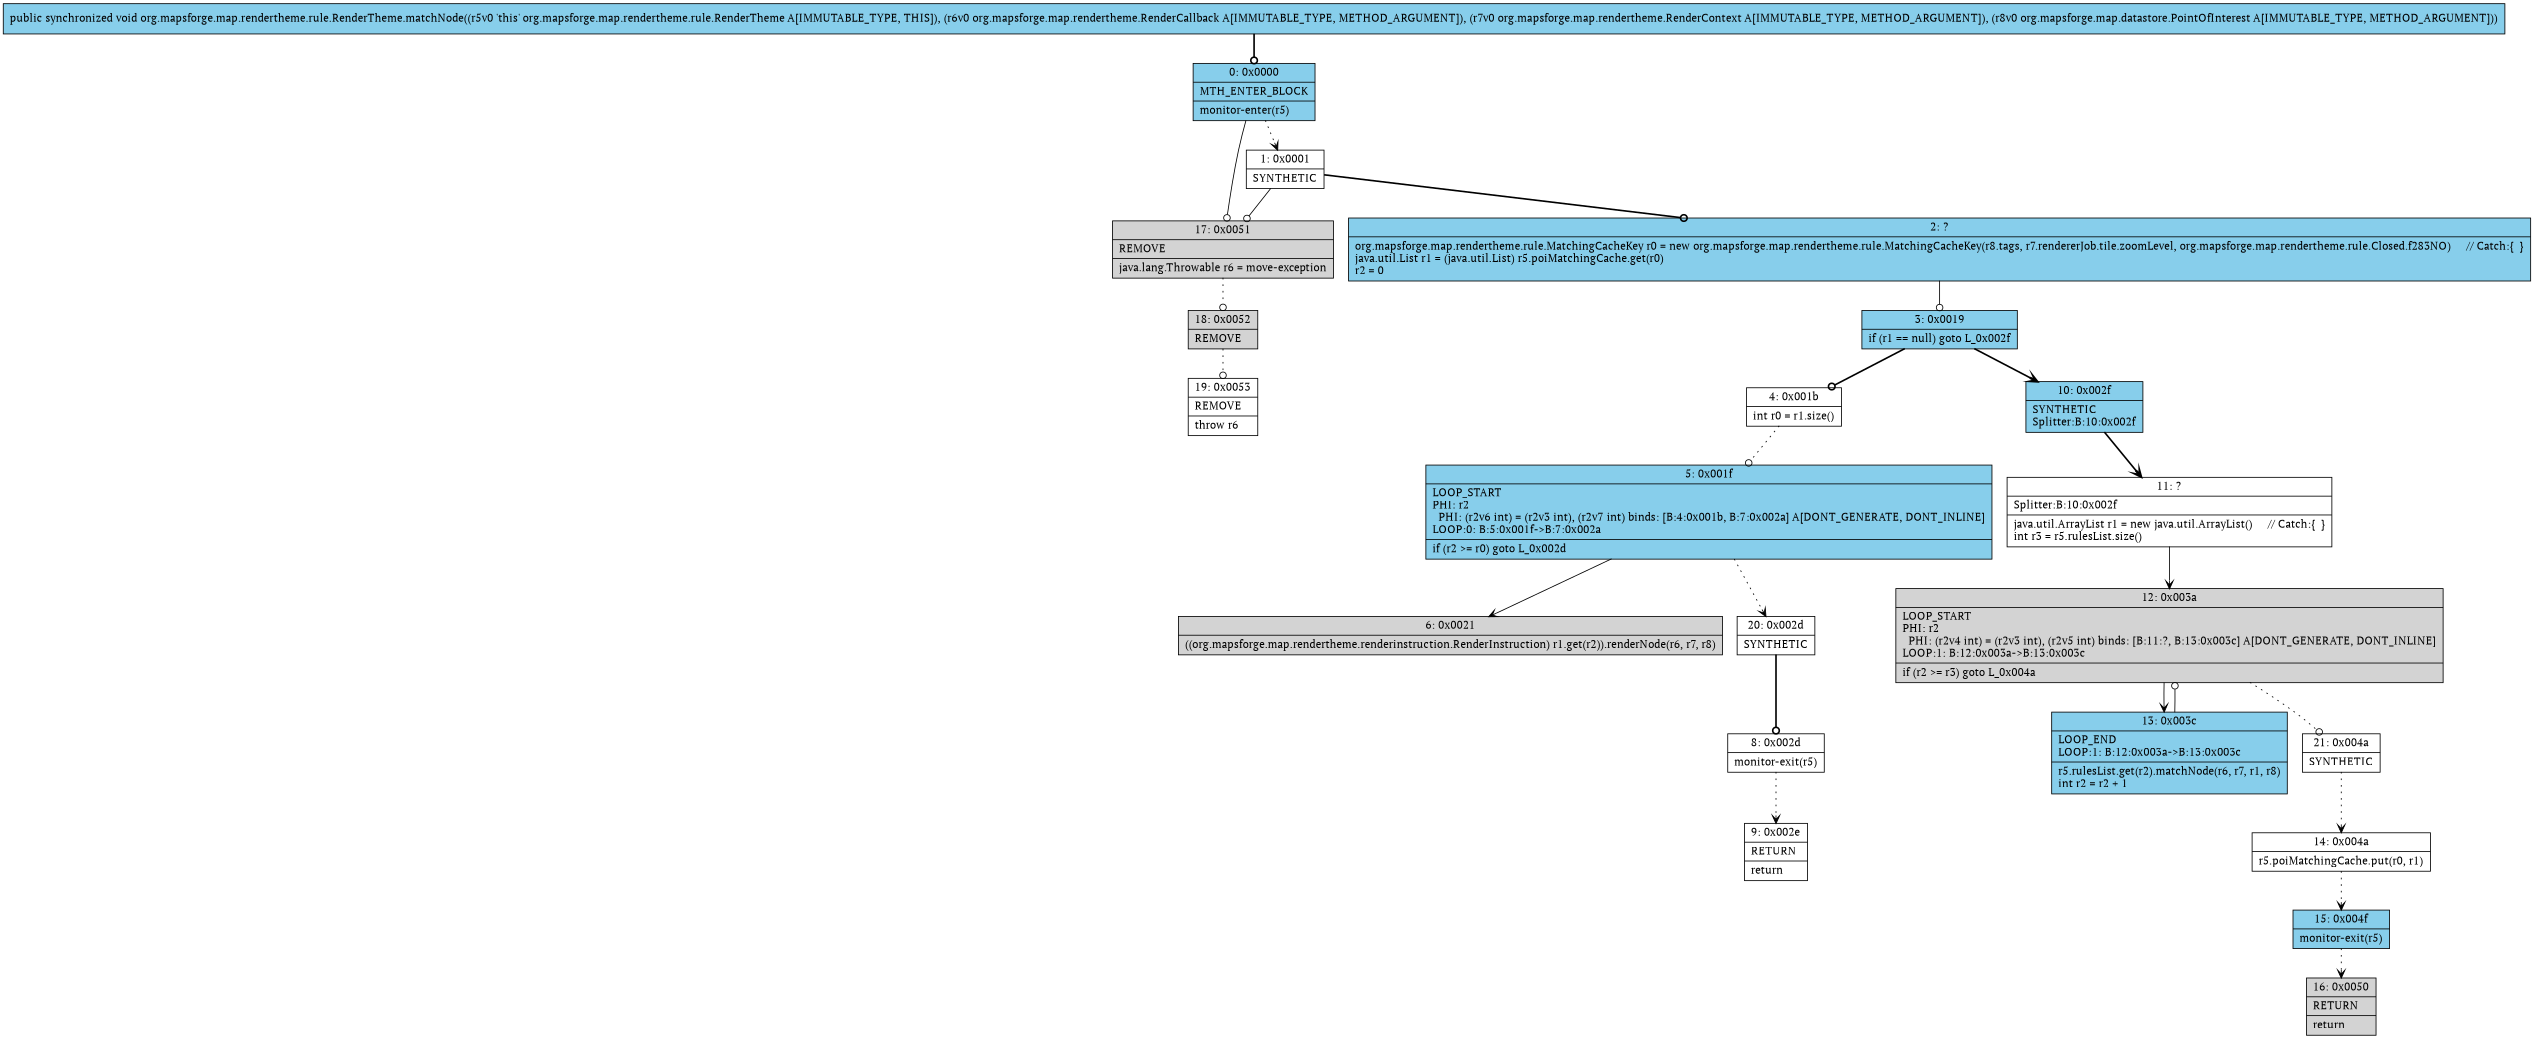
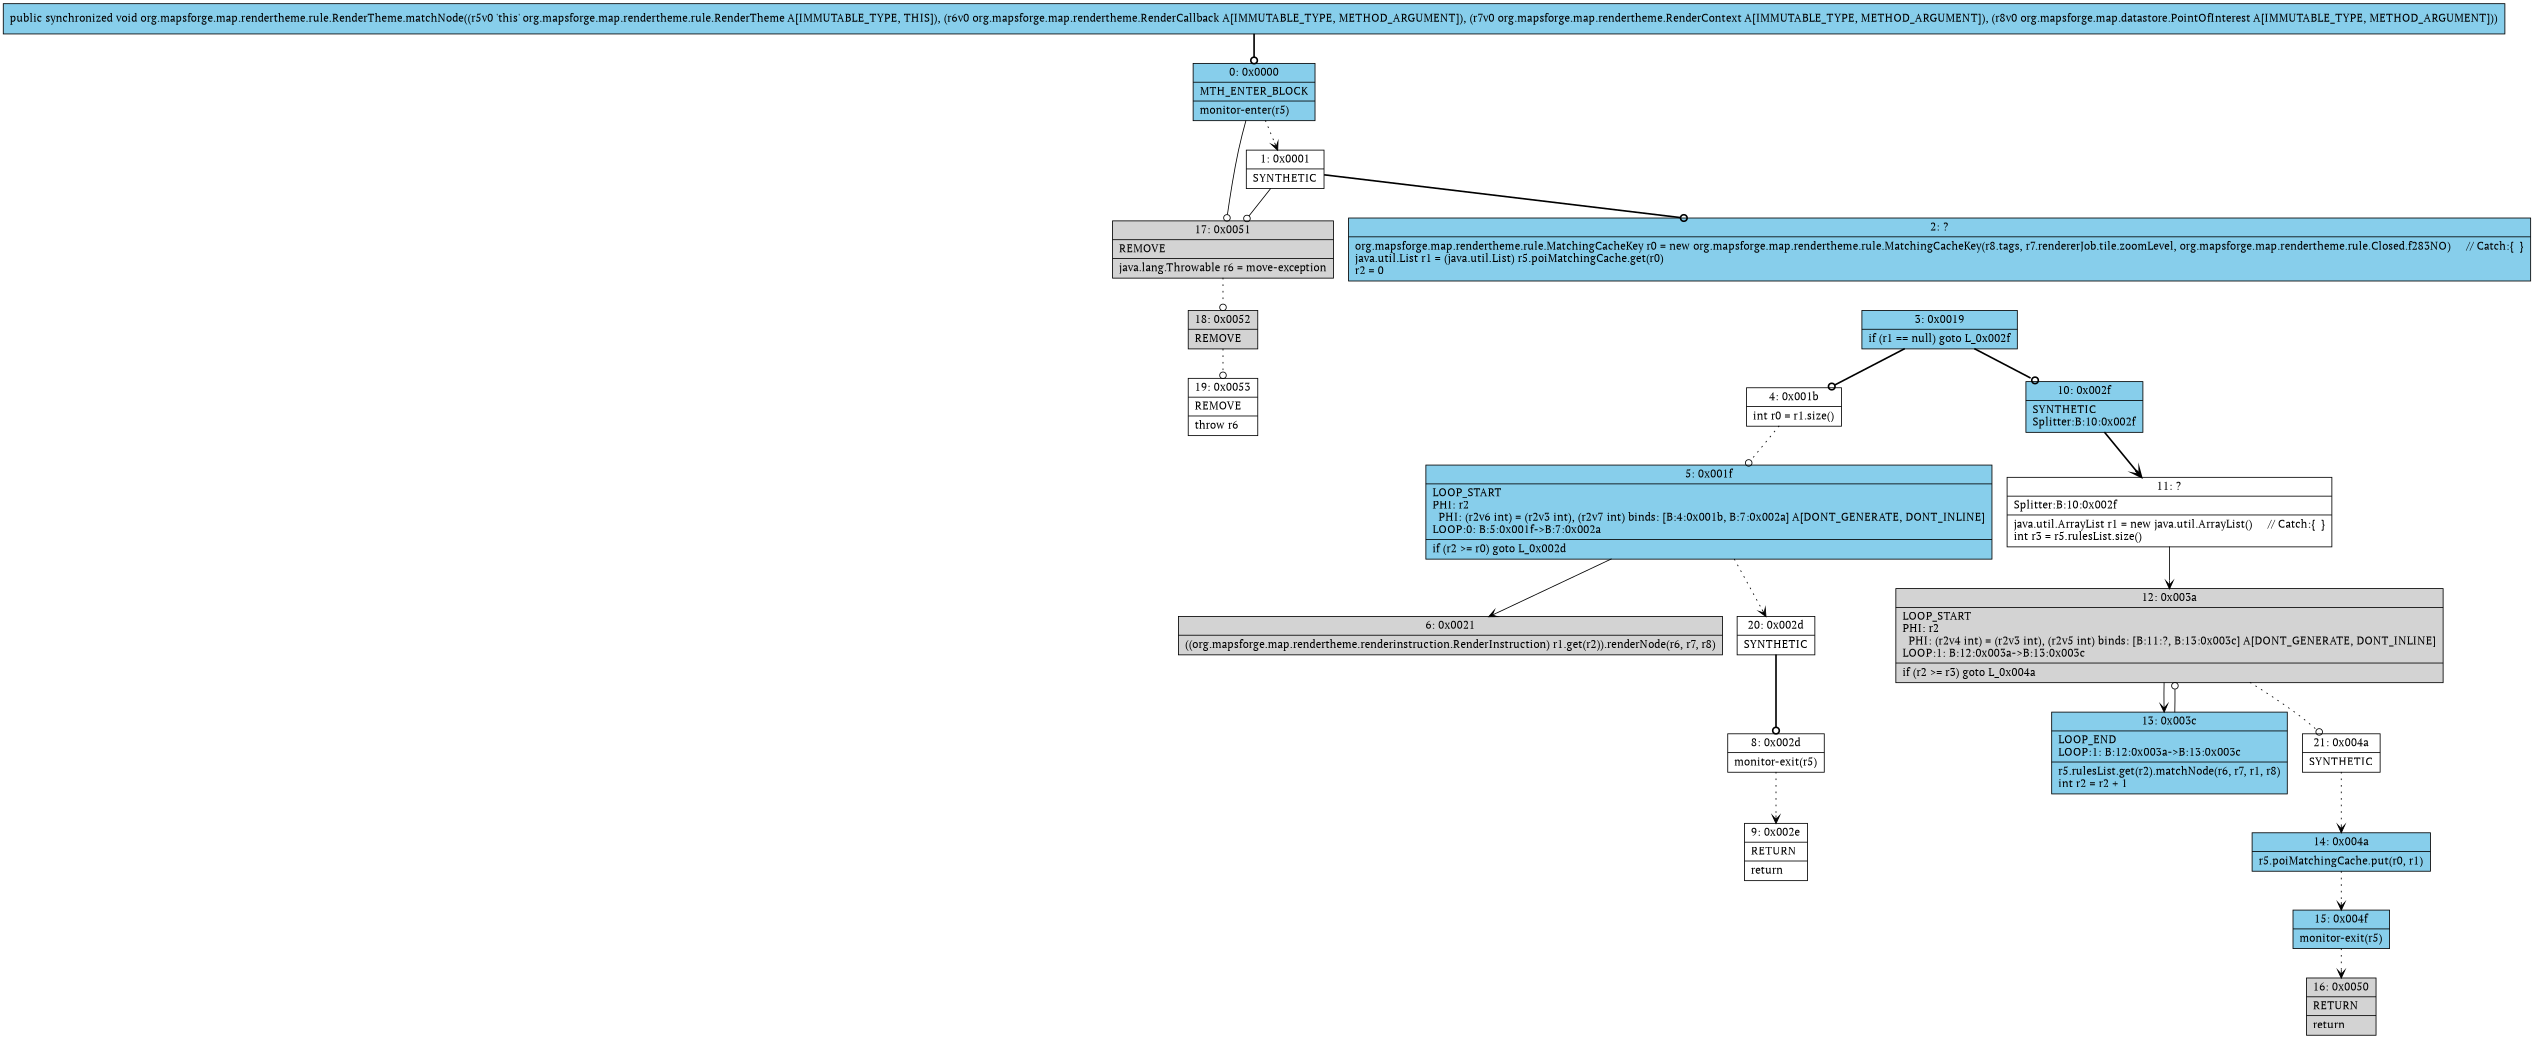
(1940, 292) -> none
(2002, 363) -> (2002, 363)
(2341, 852) -> (2341, 852)
